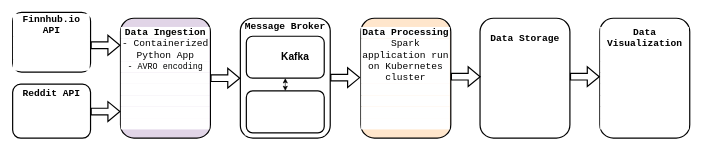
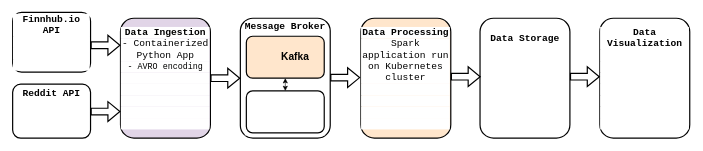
(285, 57) -> (285, 57)
